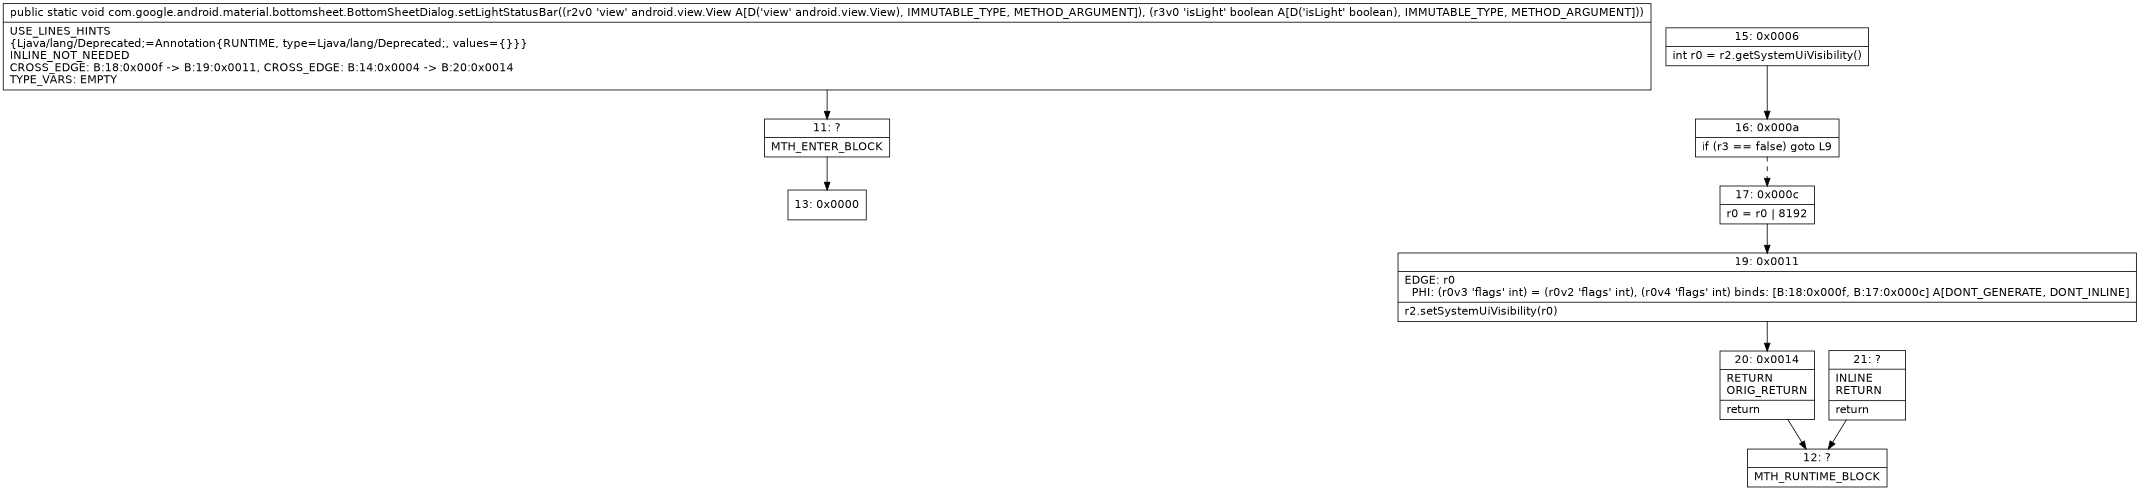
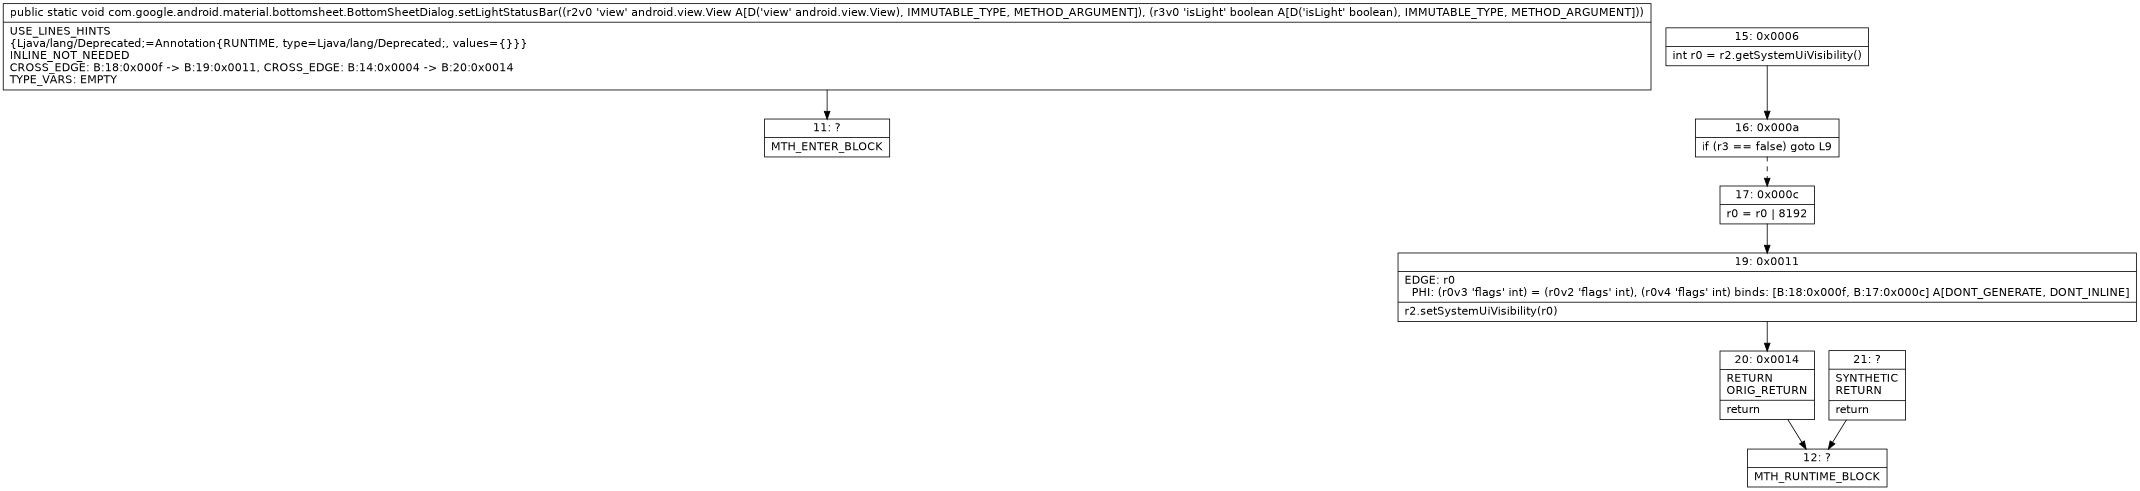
(827, 205) -> none
(1854, 378) -> (1867, 378)
